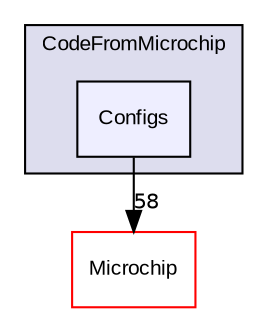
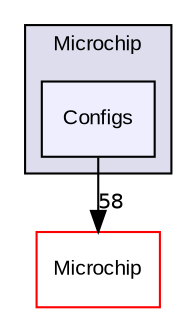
(134, 45) -> (98, 45)
